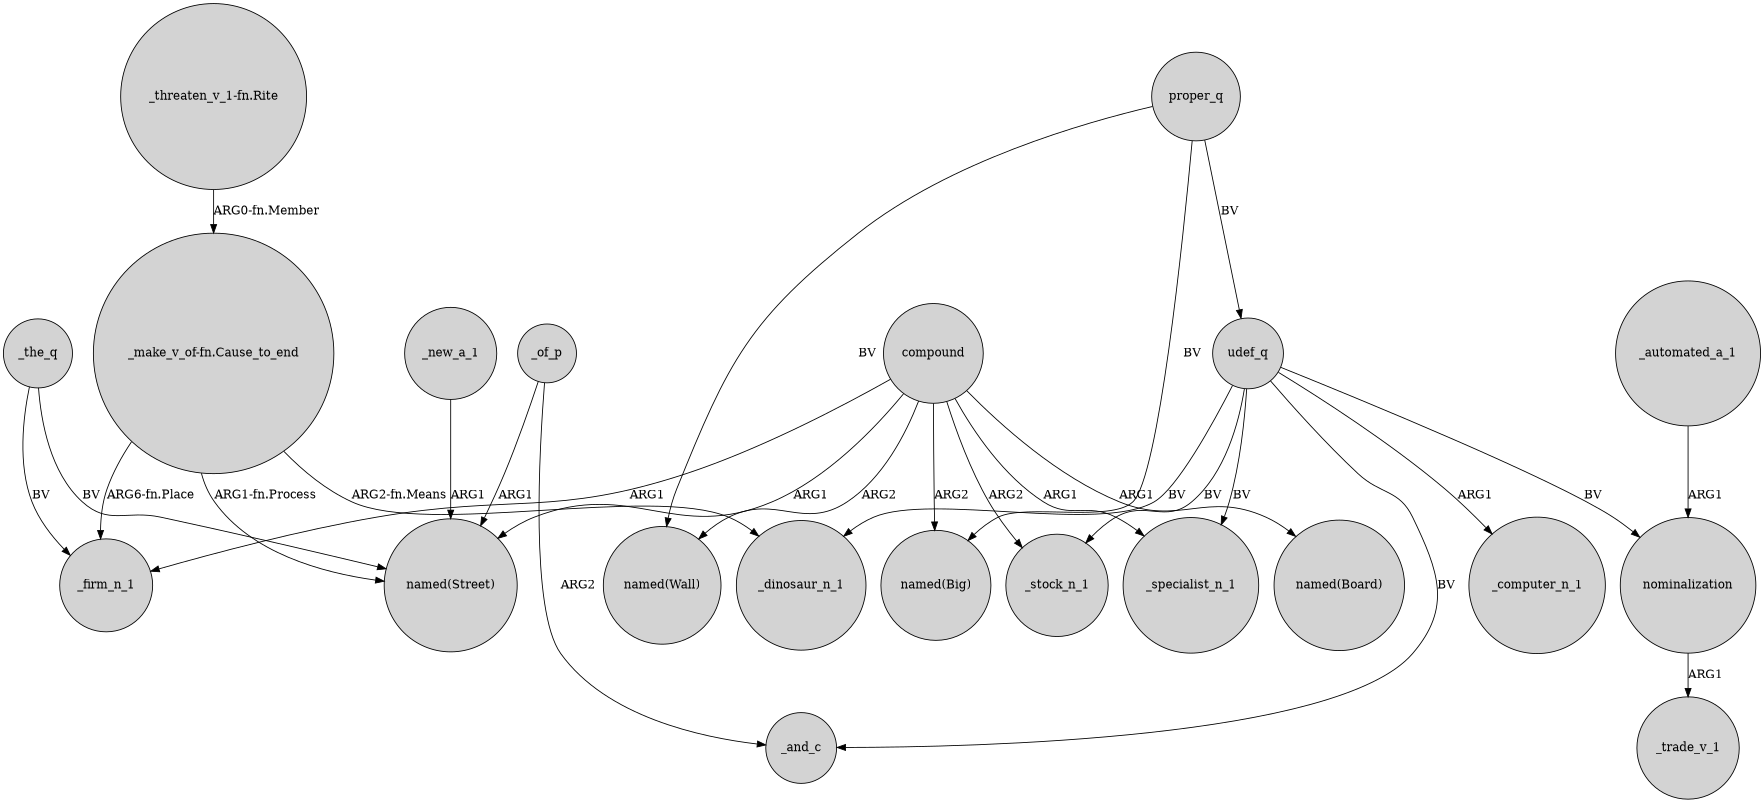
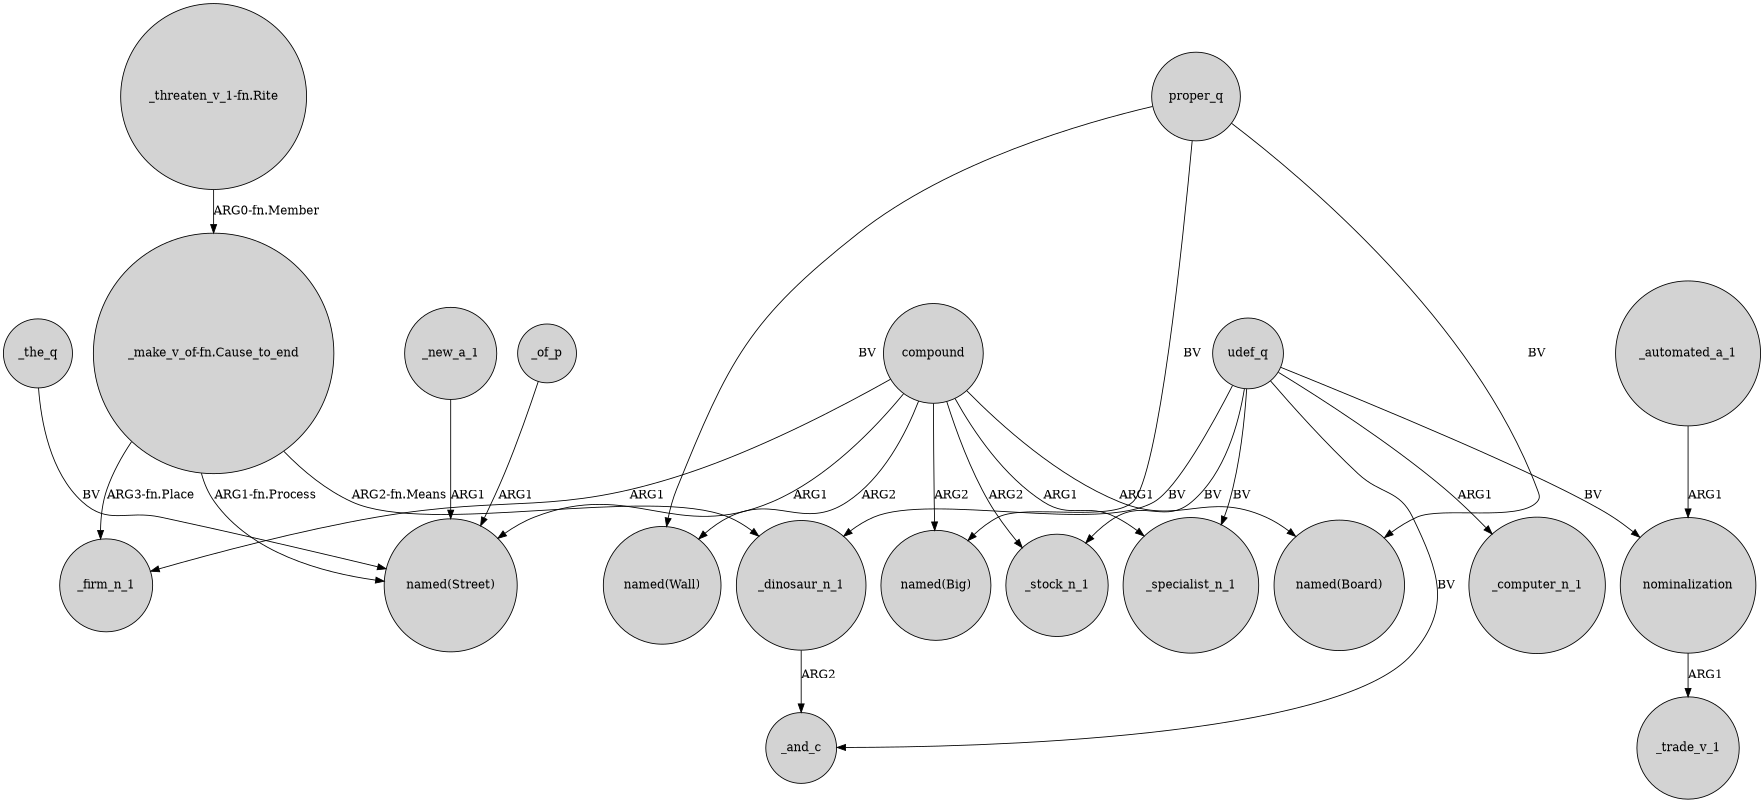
(1222, 225) -> (1460, 352)
(25, 473) -> none
(151, 495) -> (151, 495)
(550, 630) -> (801, 677)
